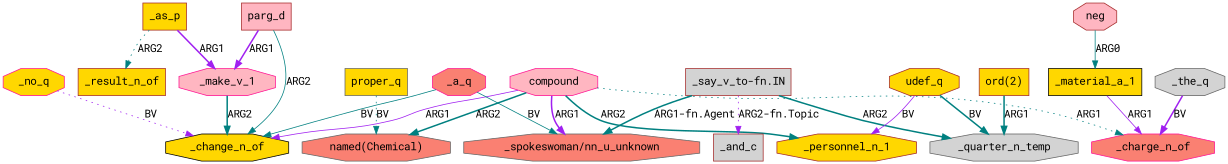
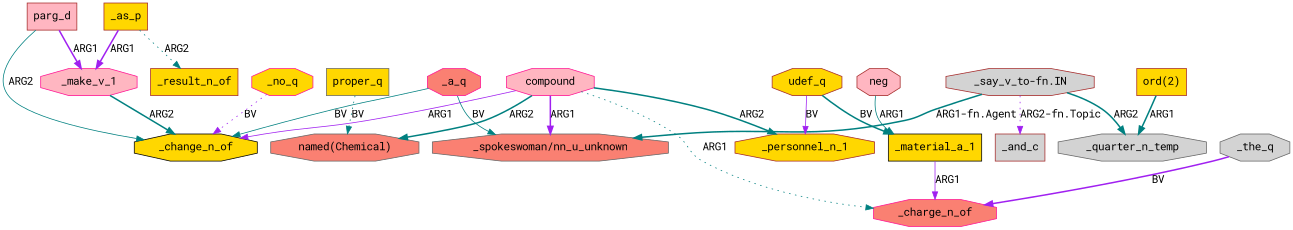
(1108, 49) -> (892, 115)
(738, 82) -> (1020, 82)
(961, 112) -> (852, 116)
